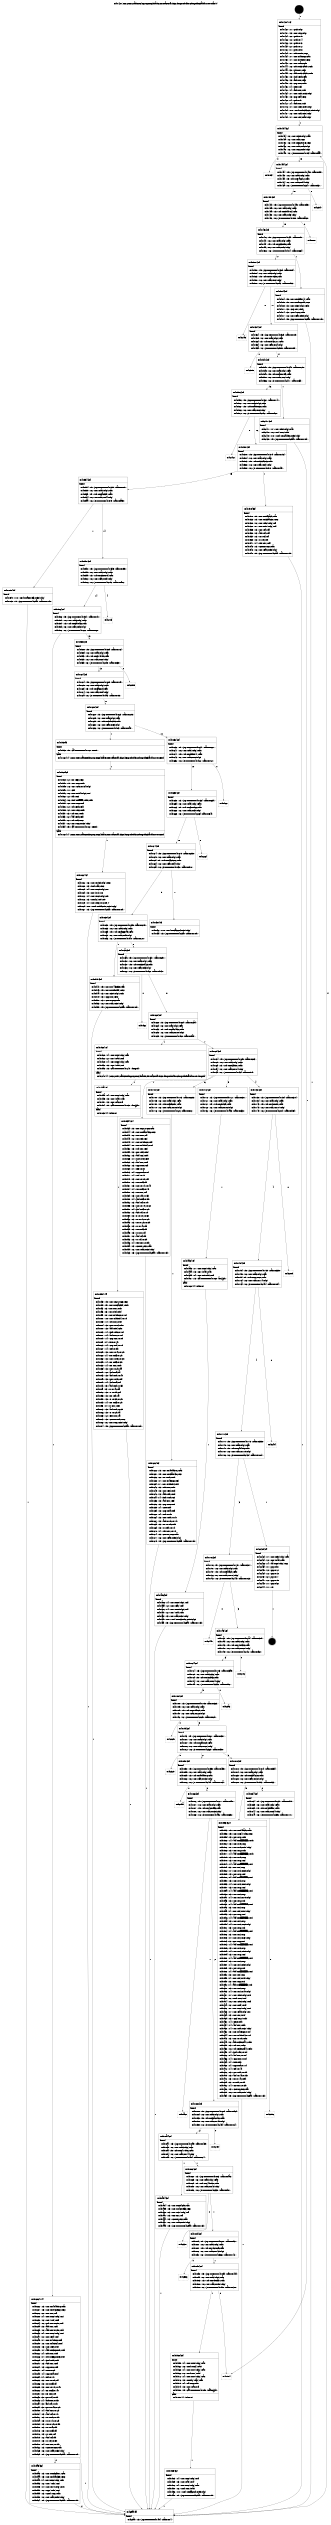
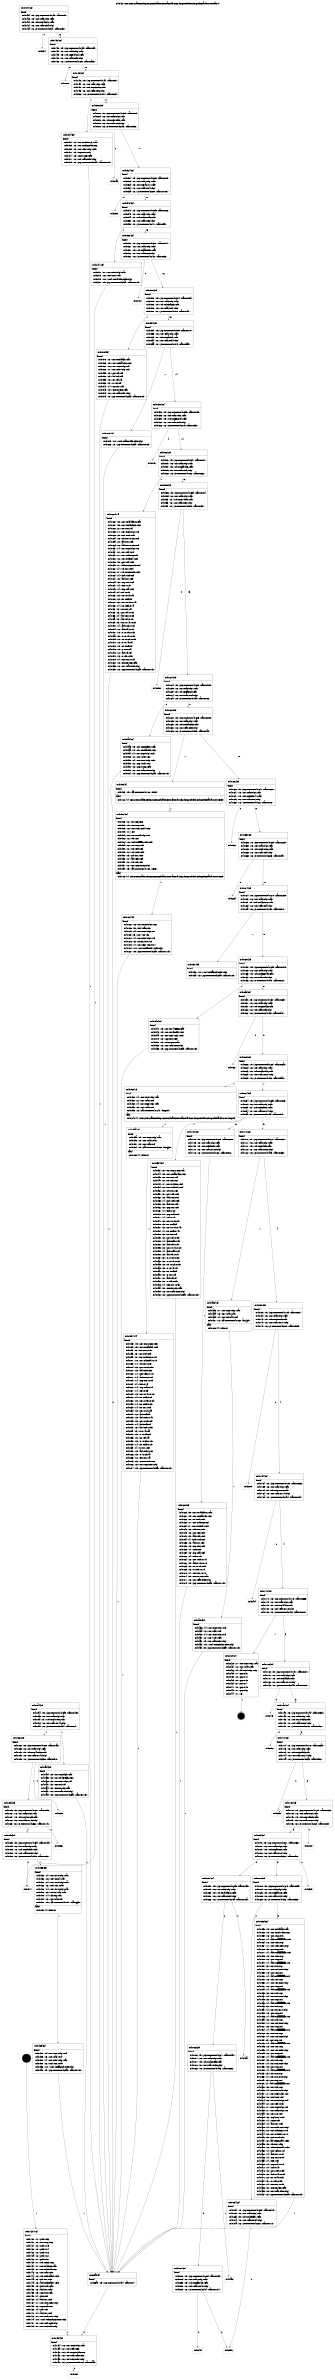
(299, 159) -> none
(253, 1081) -> (270, 1229)
(199, 2130) -> (215, 2320)
(55, 2460) -> (157, 717)
